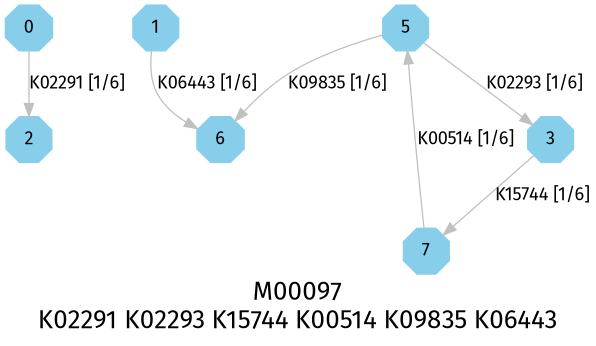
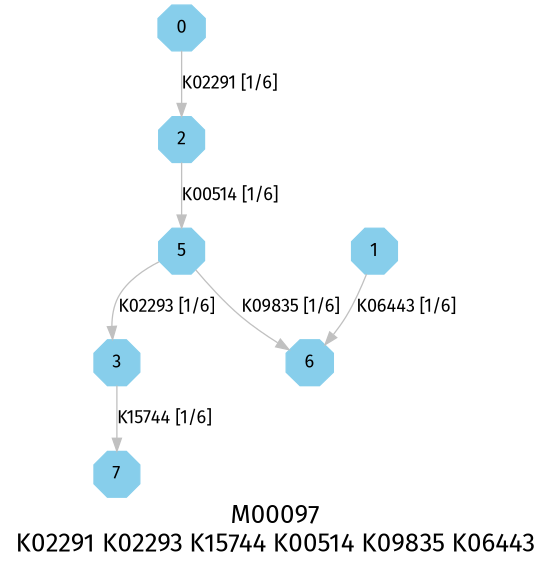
(416, 146) -> (182, 189)
